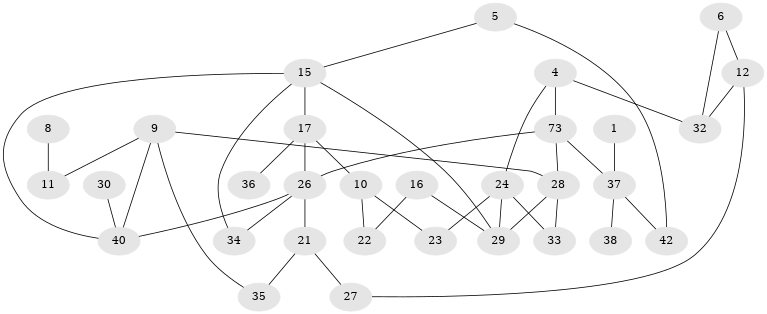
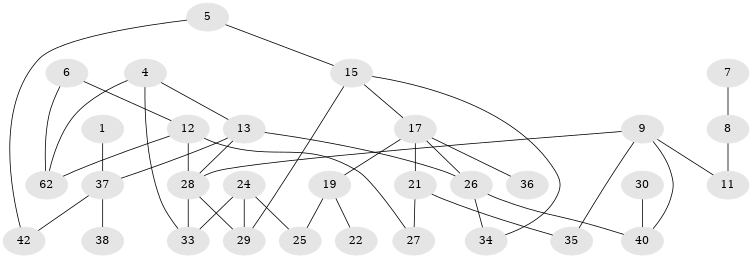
none -> (728, 73)
(59, 95) -> none
(522, 127) -> (150, 161)
(555, 129) -> (244, 129)
(700, 129) -> (47, 185)
none -> (188, 159)
(361, 185) -> (330, 185)
(417, 185) -> none
(305, 213) -> (415, 157)
(436, 241) -> (300, 241)
